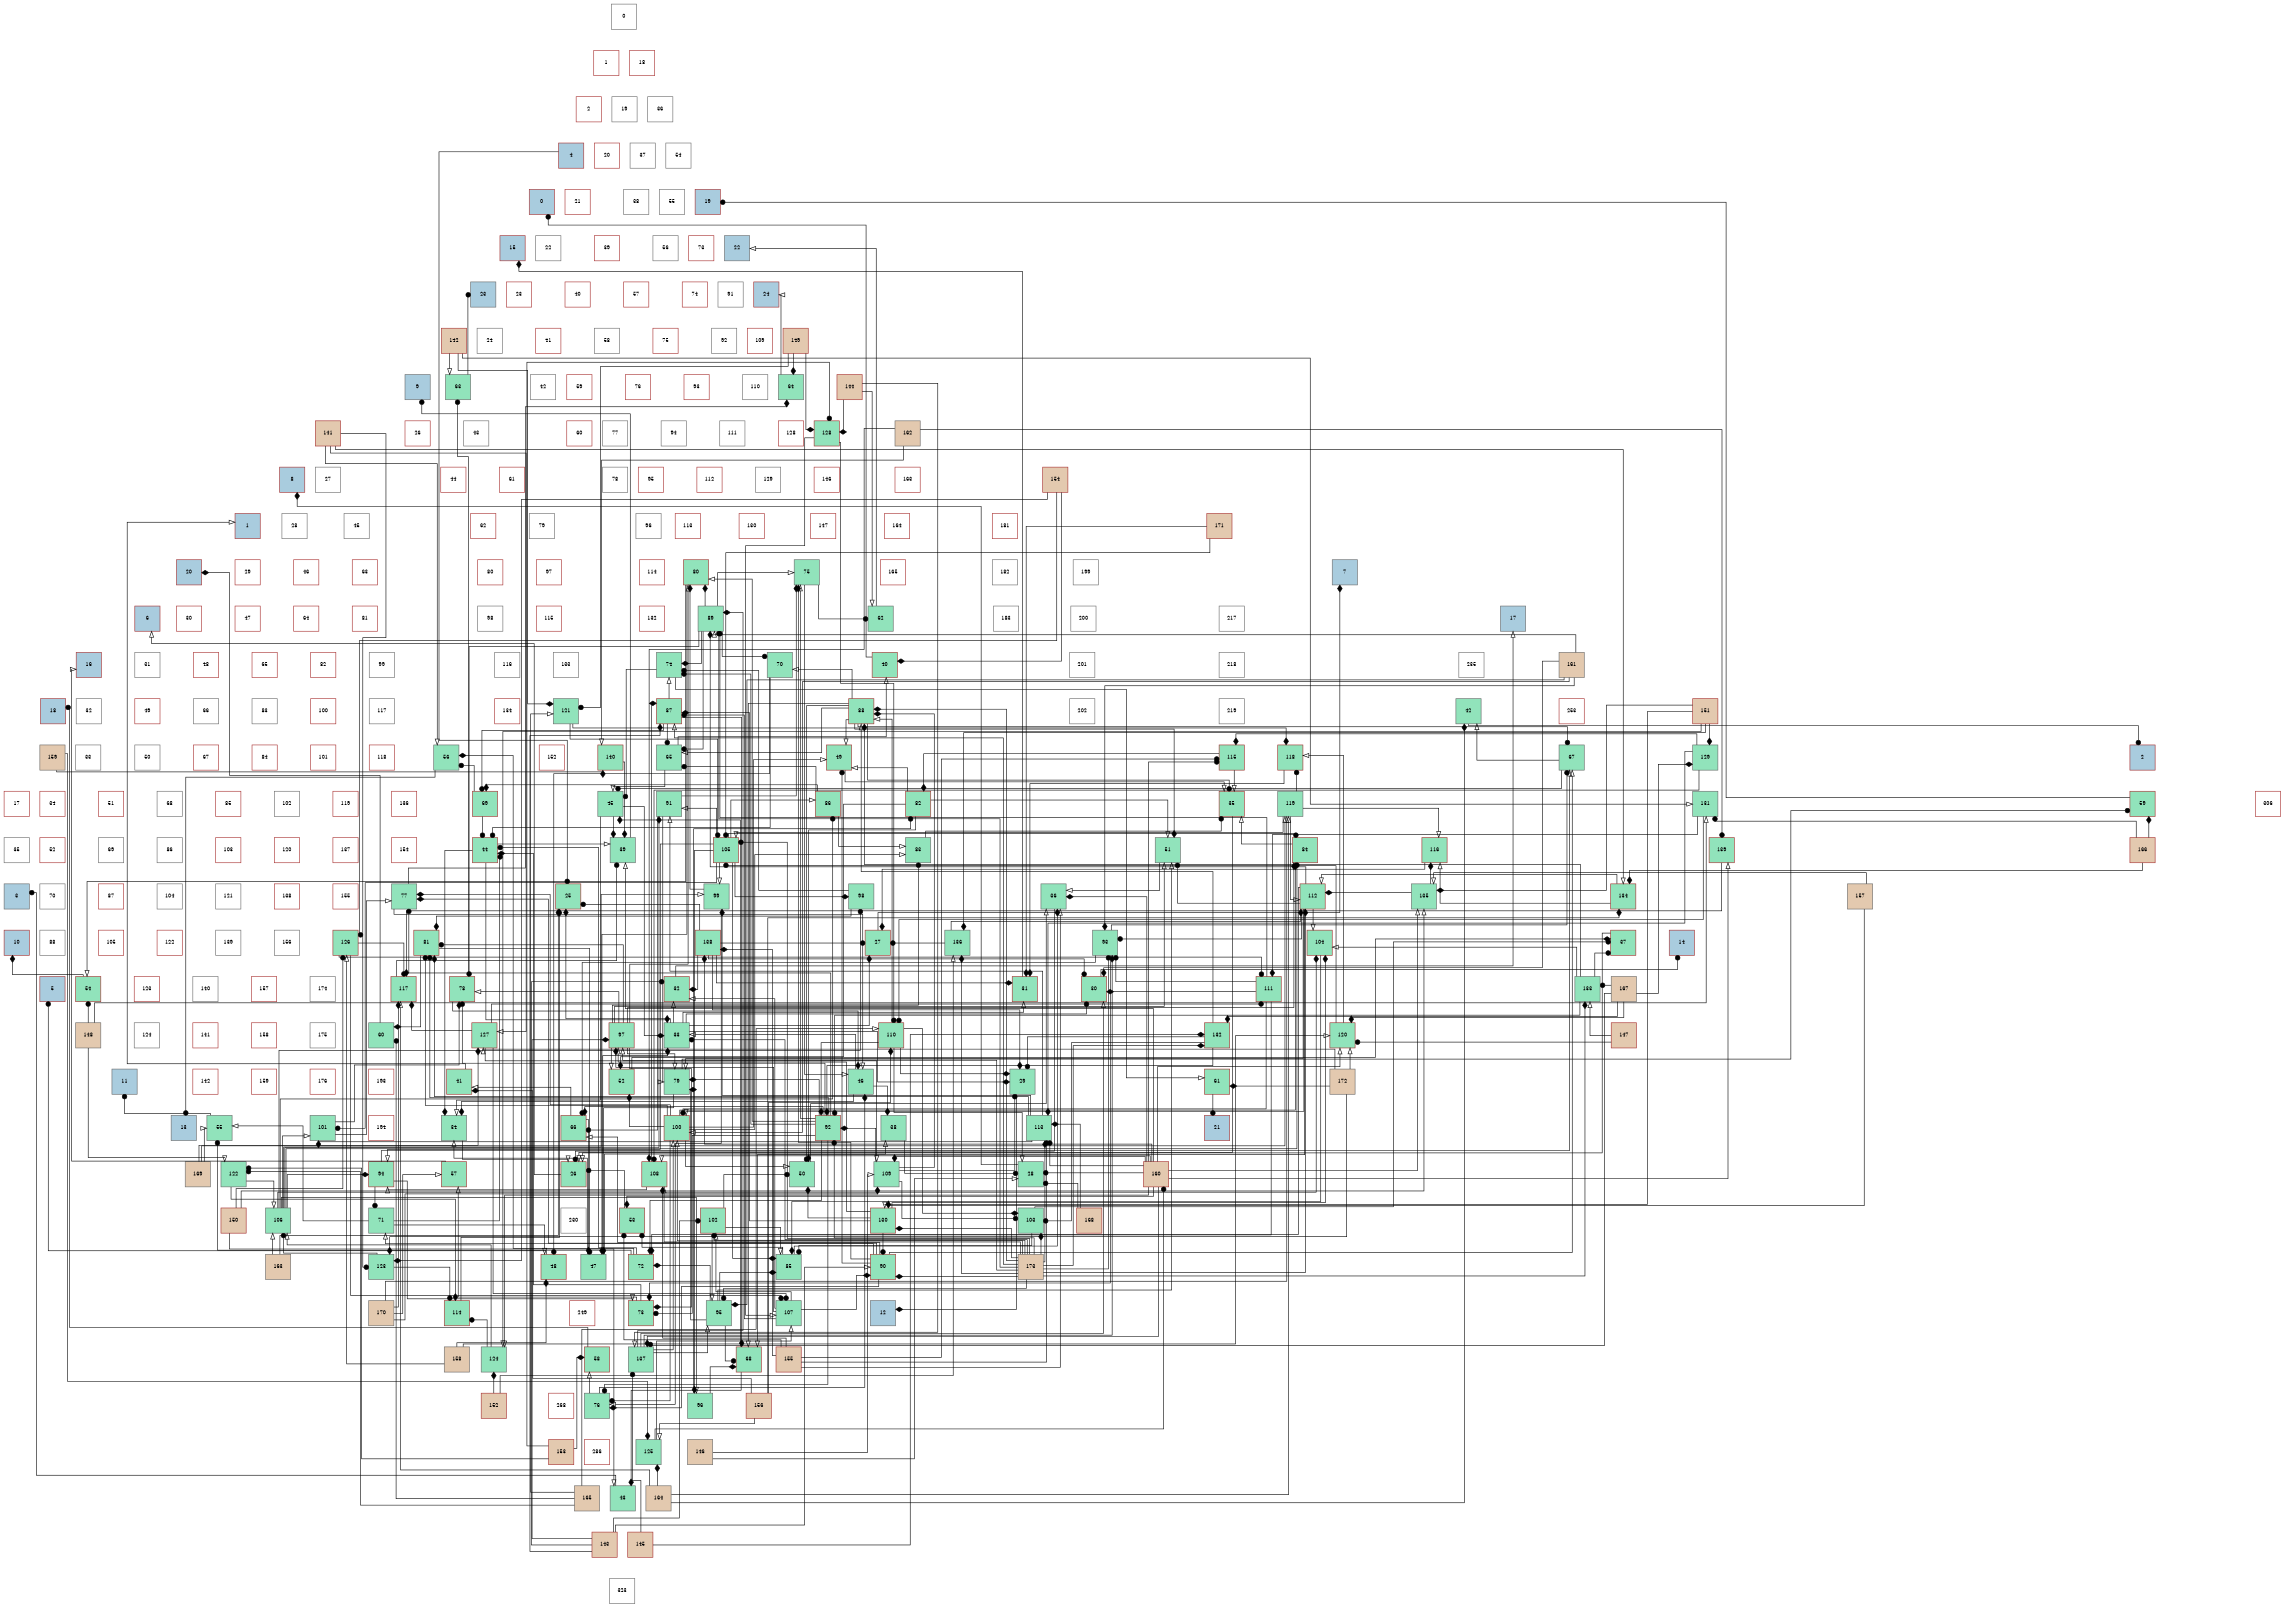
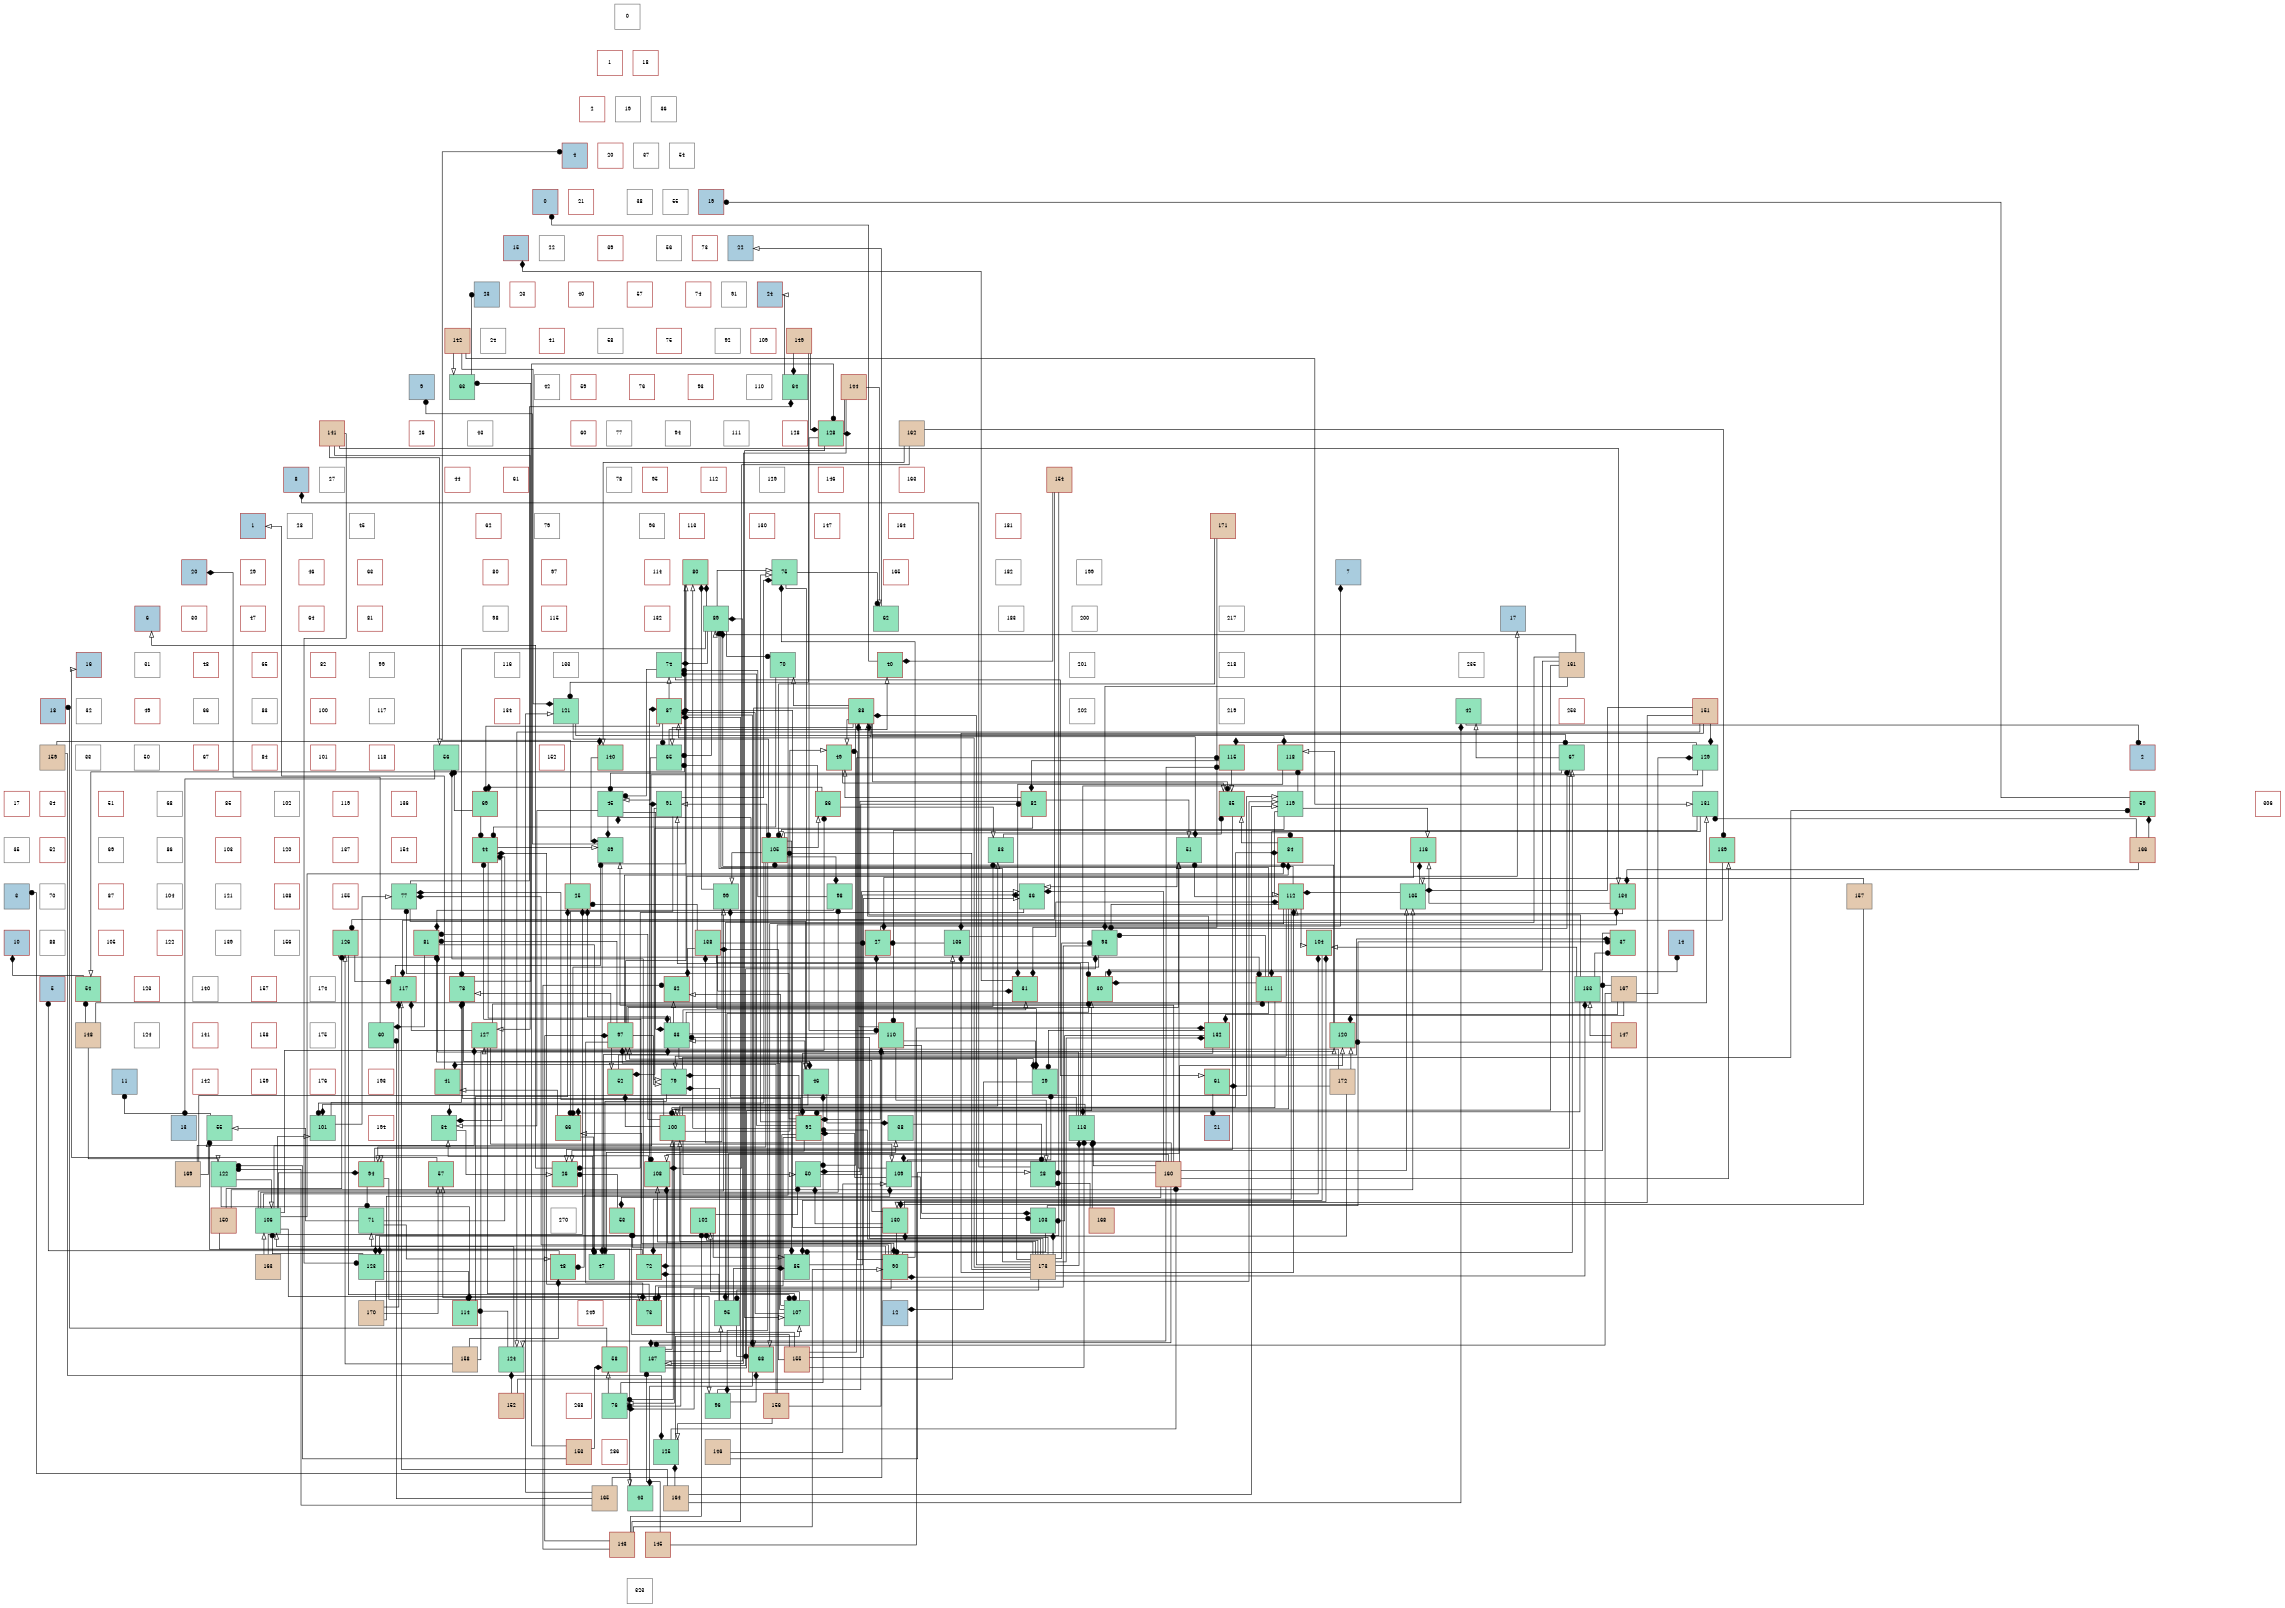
(439, 422) -> (442, 402)
(574, 1221) -> (564, 1221)
(849, 1309) -> (755, 1243)
